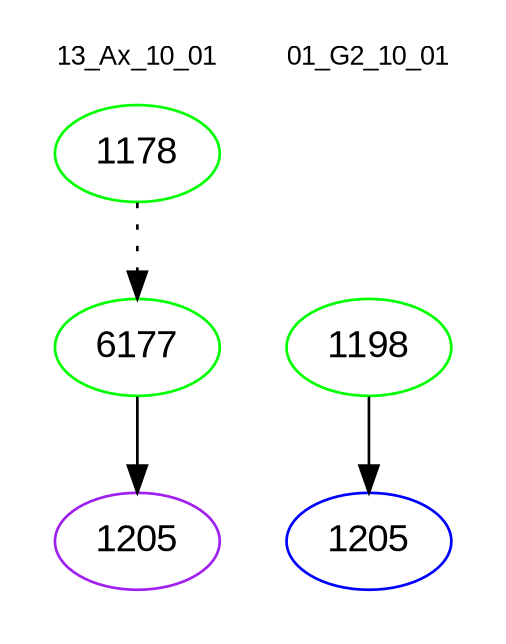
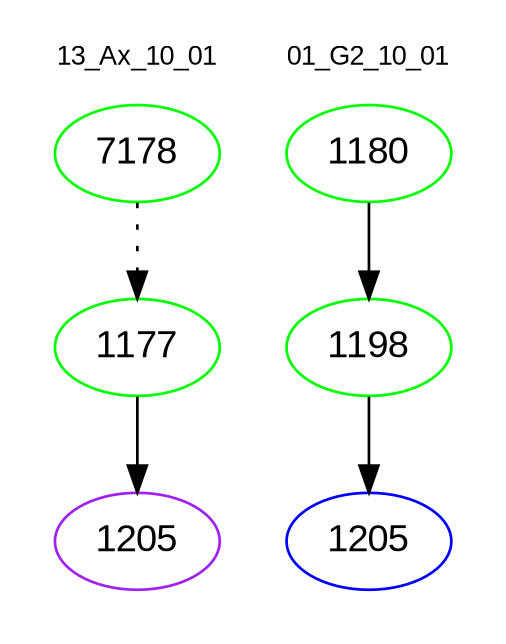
(137, 154) -> (137, 154)
none -> (369, 154)
(137, 347) -> (137, 347)
